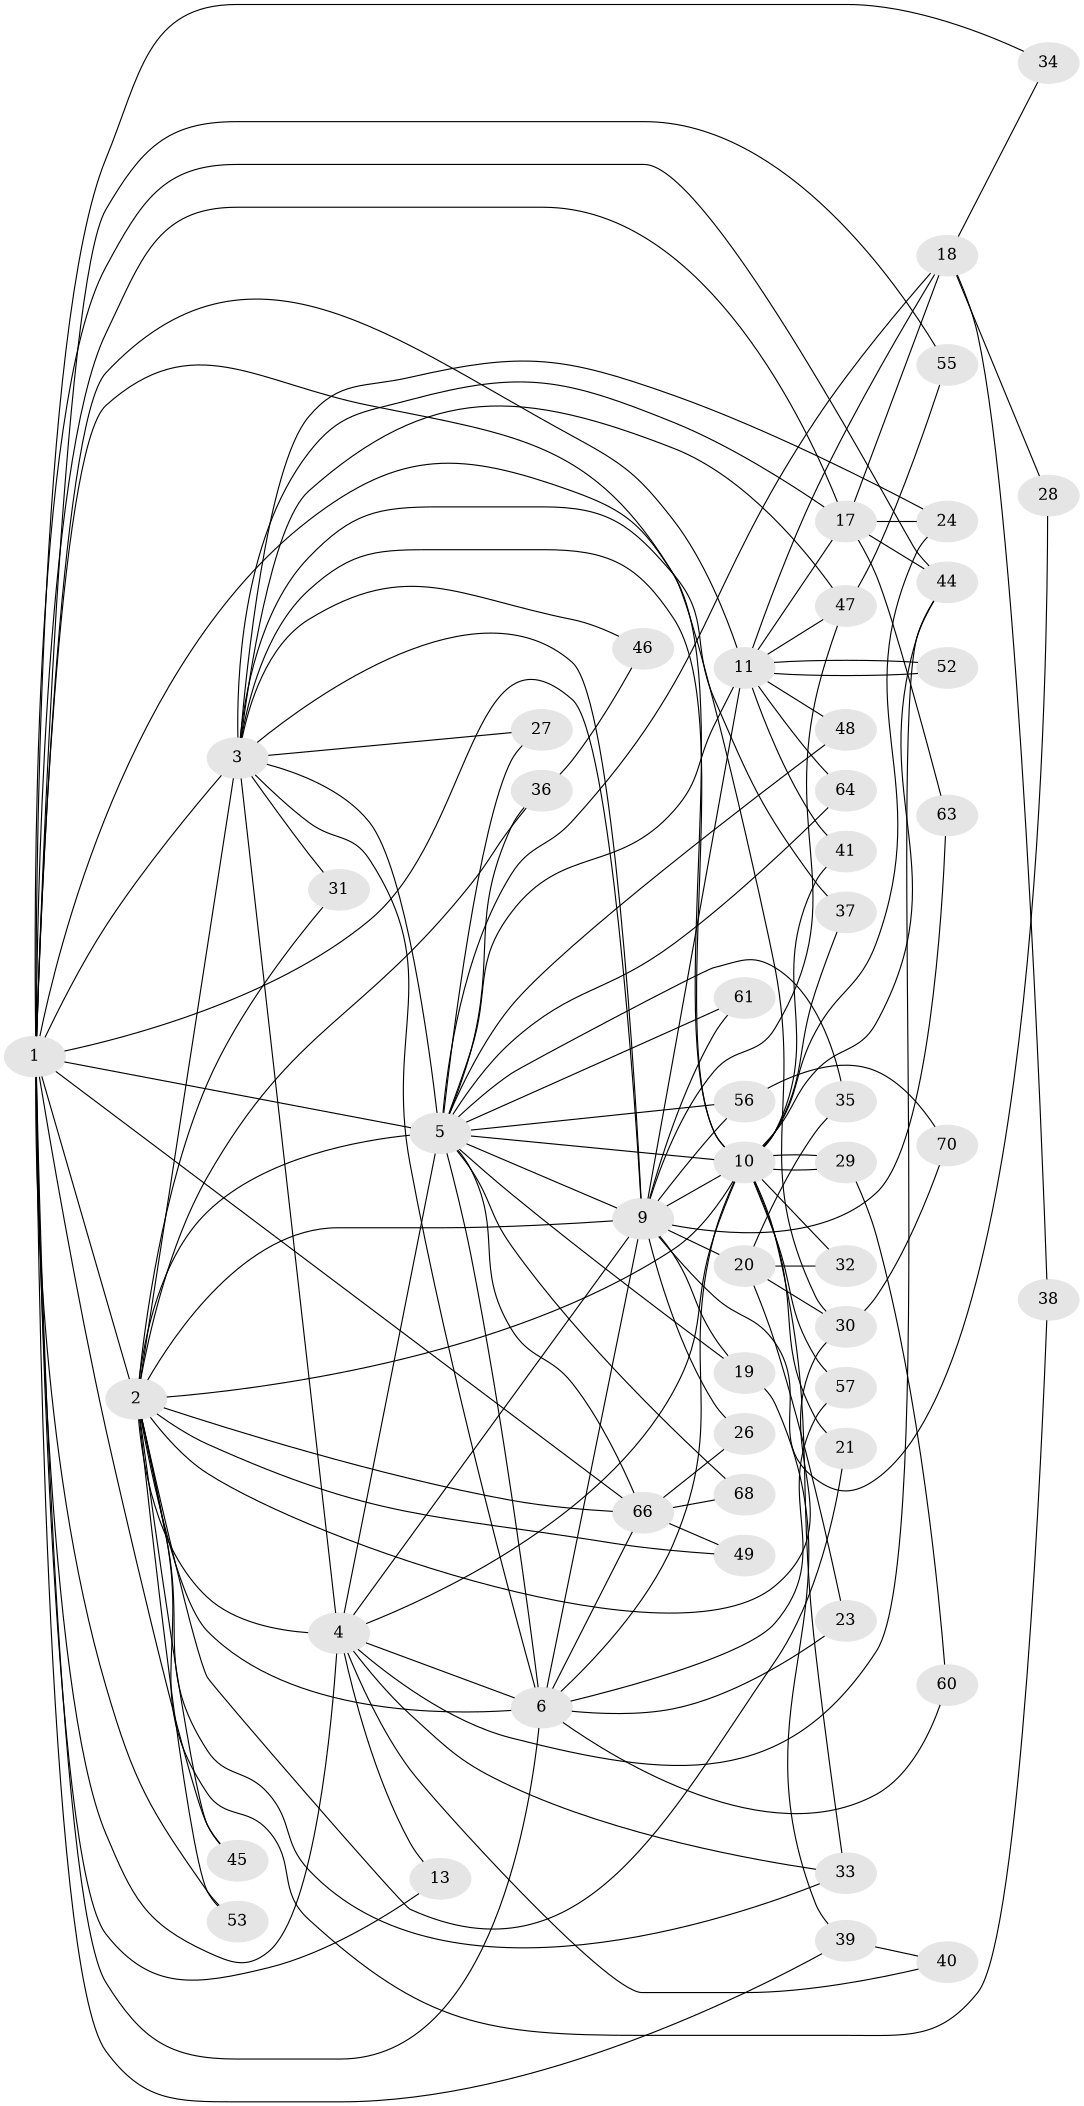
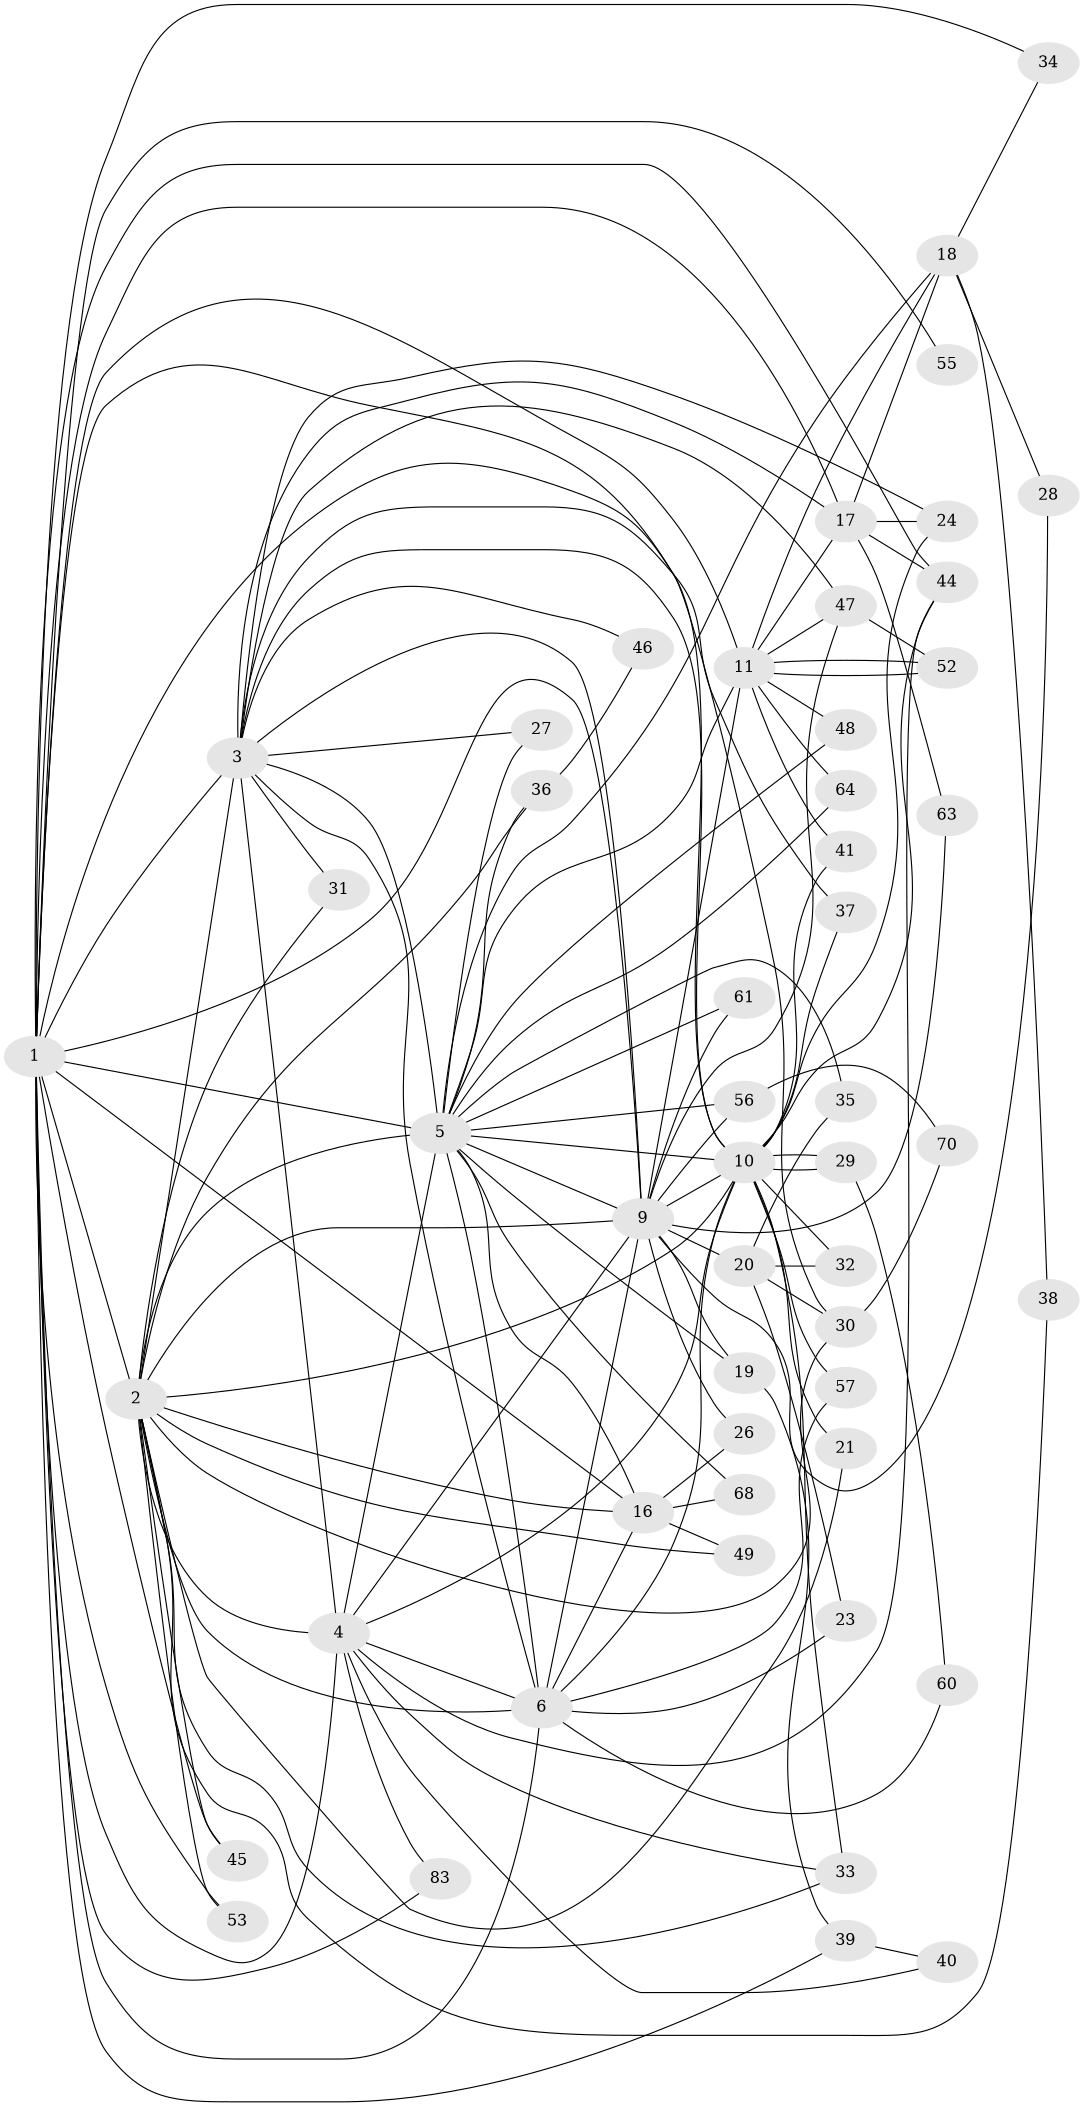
(903, 488) -> (907, 643)
(643, 1513) -> (643, 1513)
(440, 1879) -> (440, 1879)
